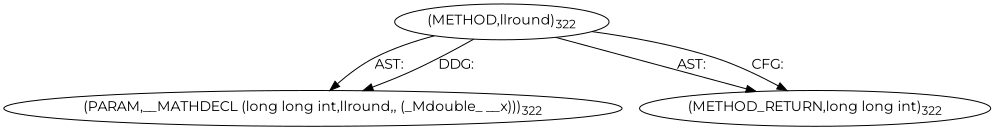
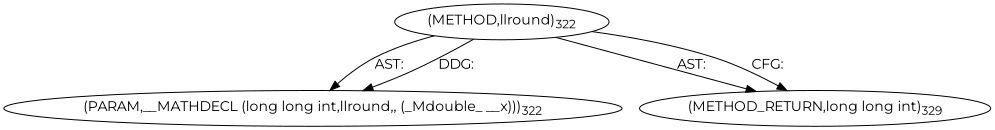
(932, 107) -> (932, 107)
